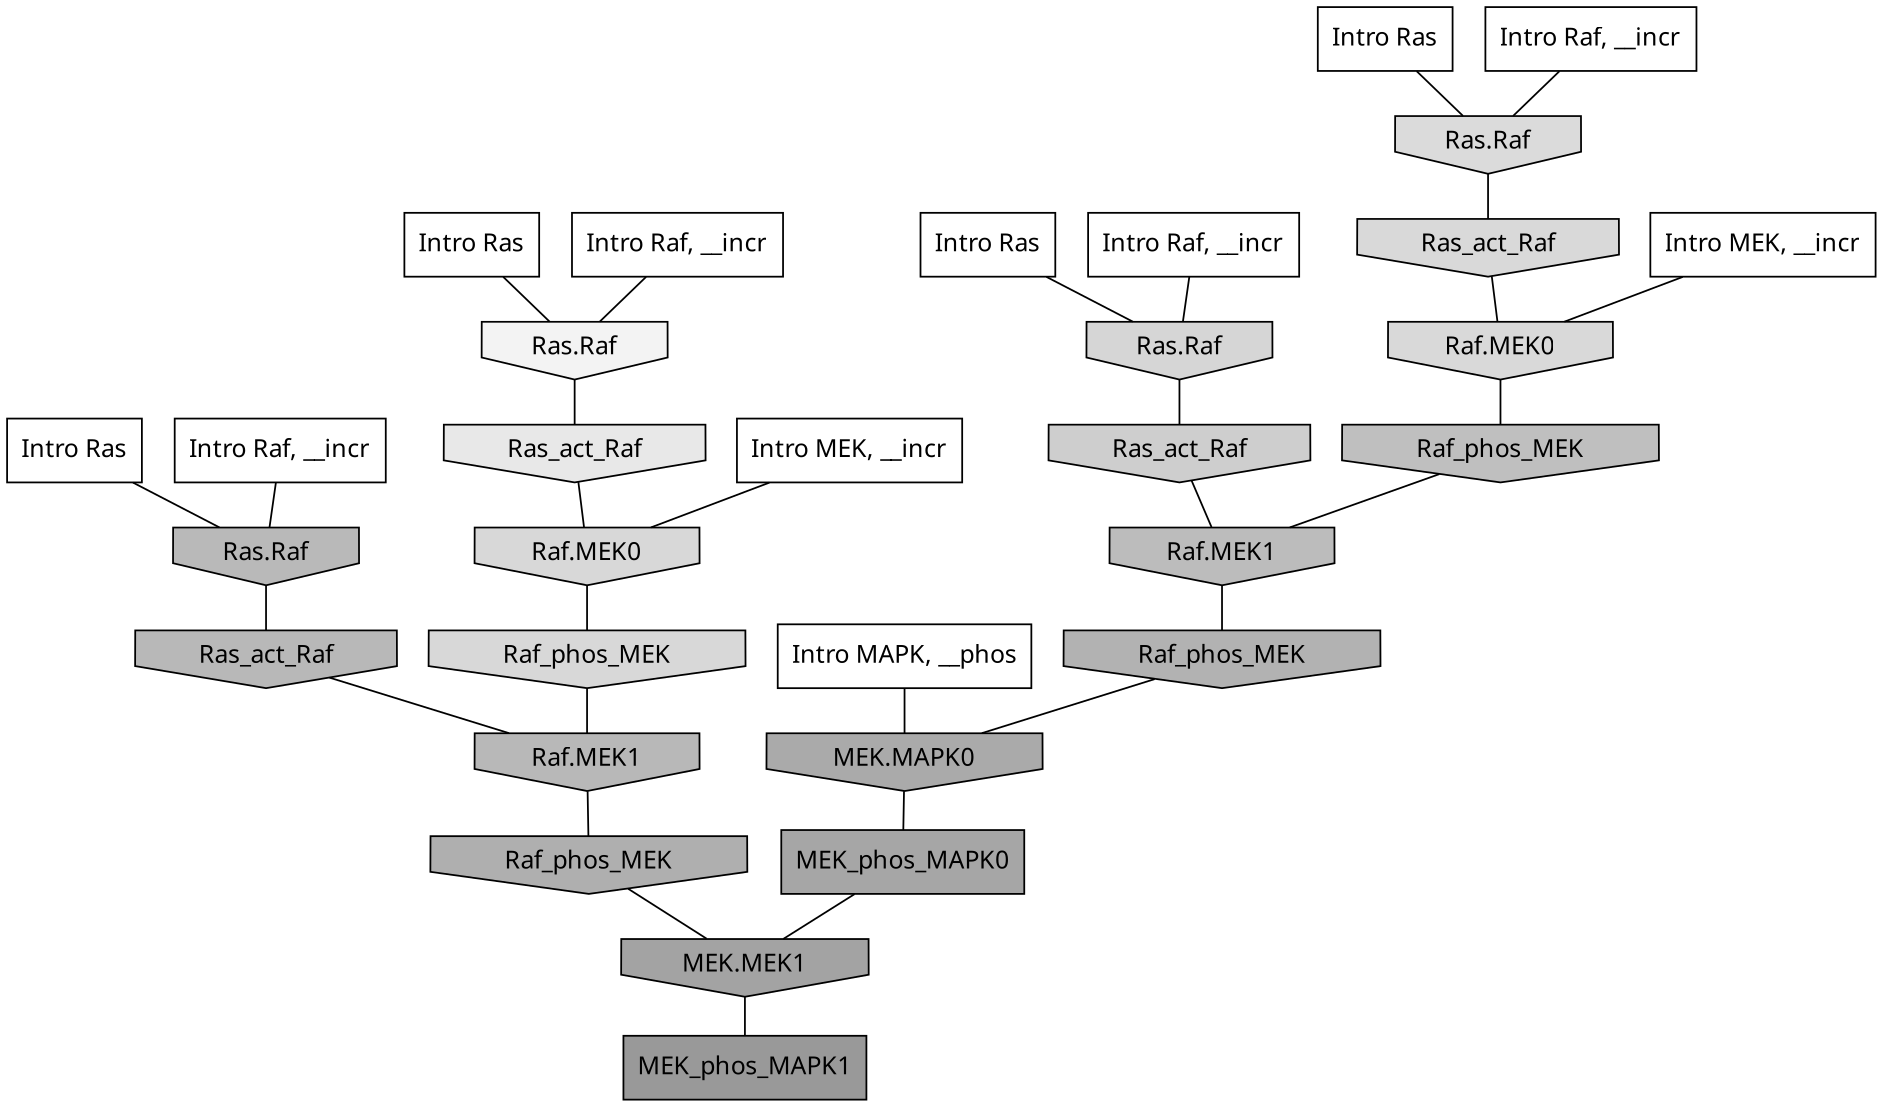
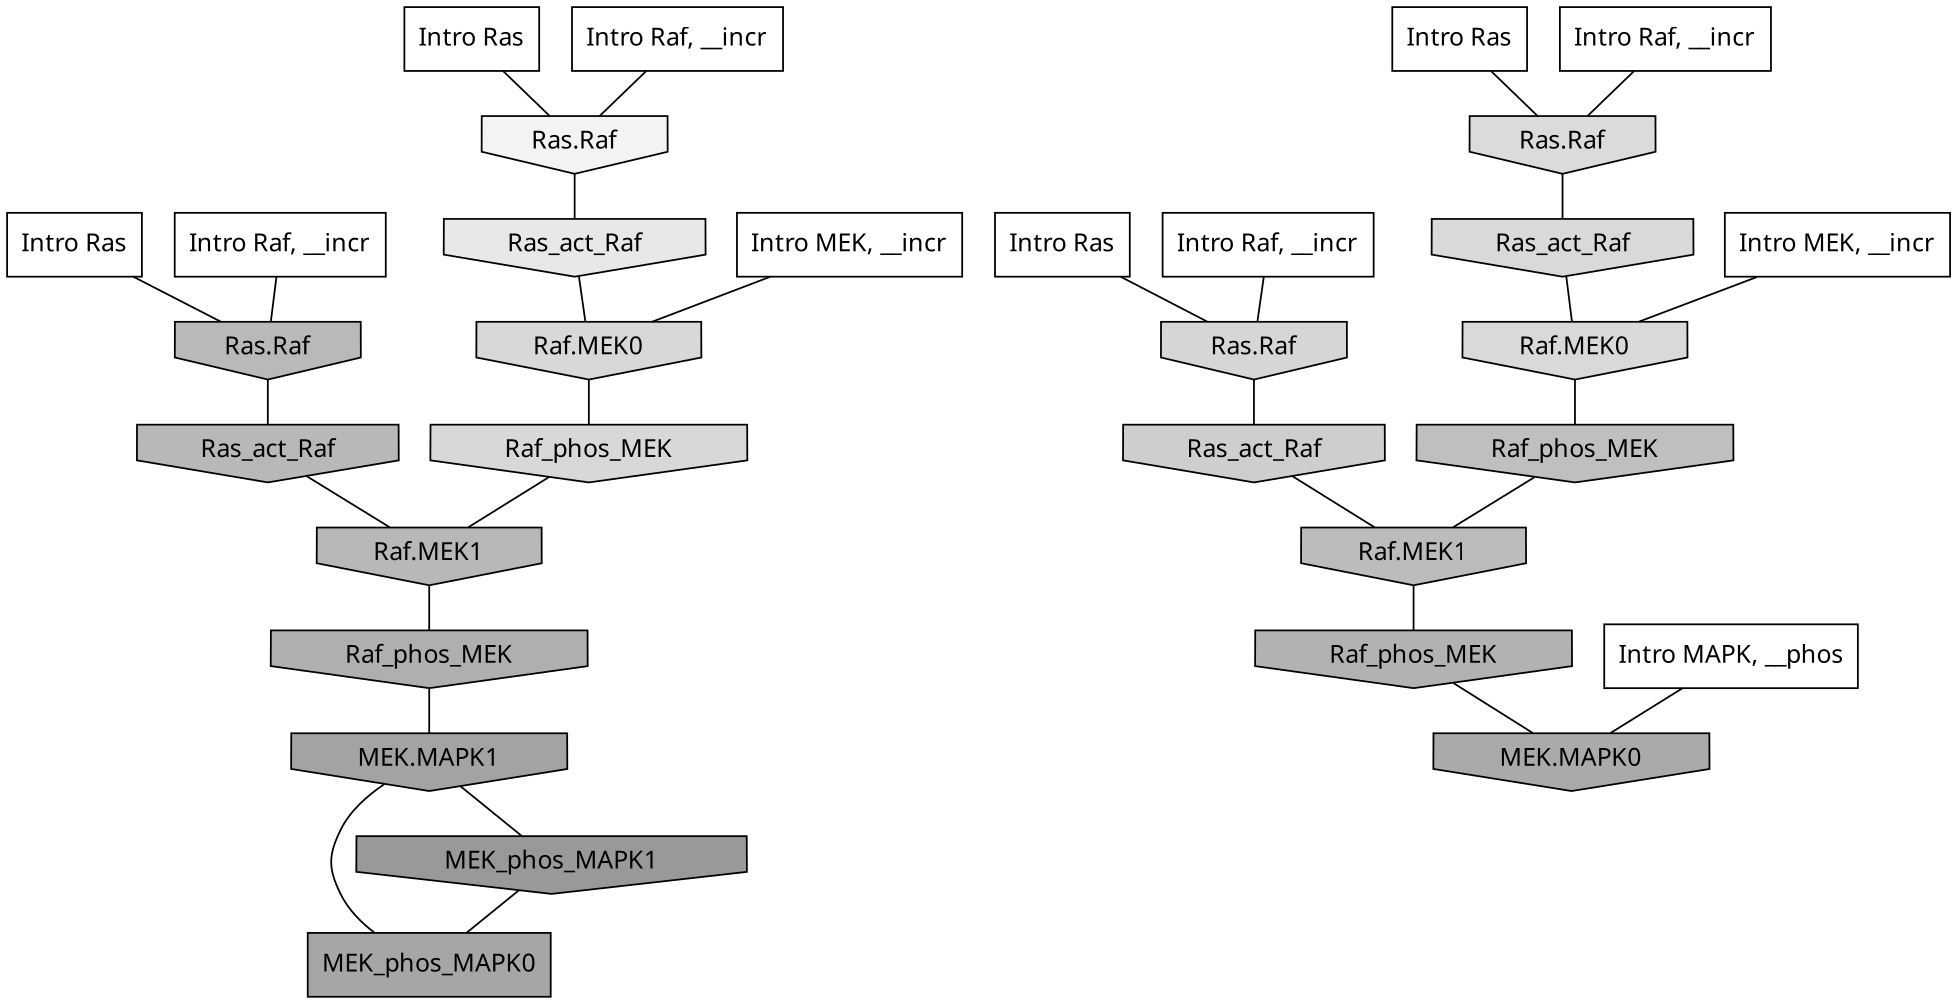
(904, 811) -> (493, 912)
(745, 965) -> (429, 759)
(745, 1068) -> (552, 862)
